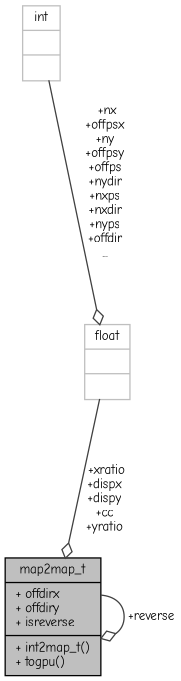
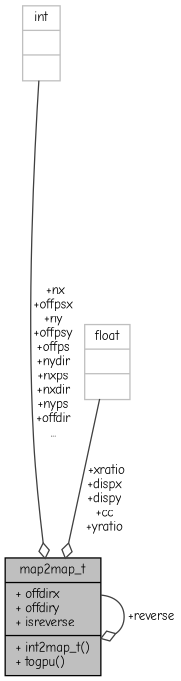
(73, 195) -> (31, 312)
